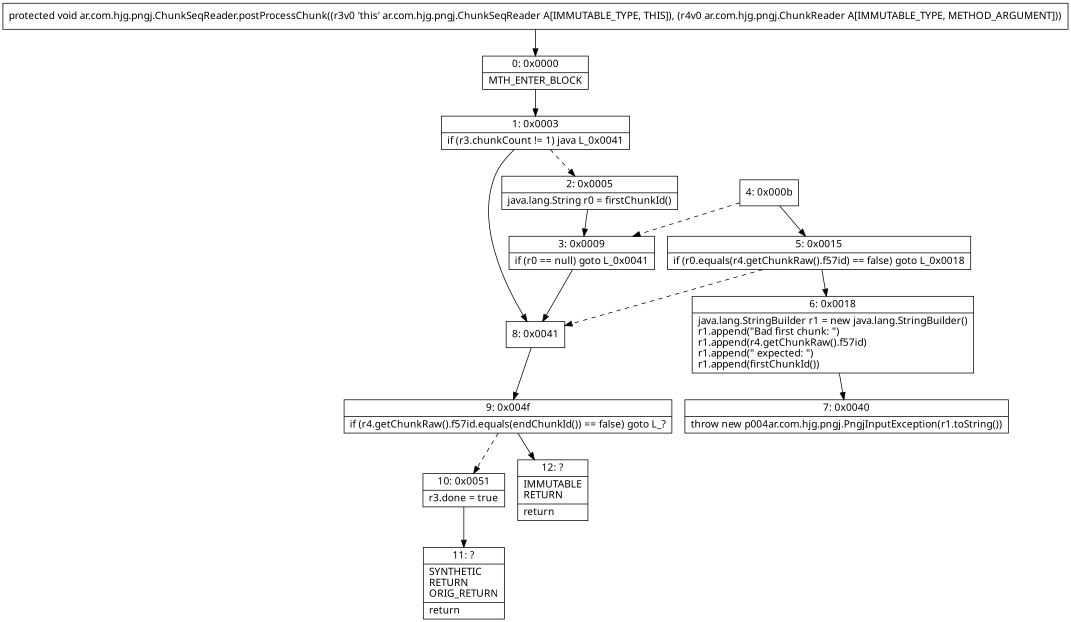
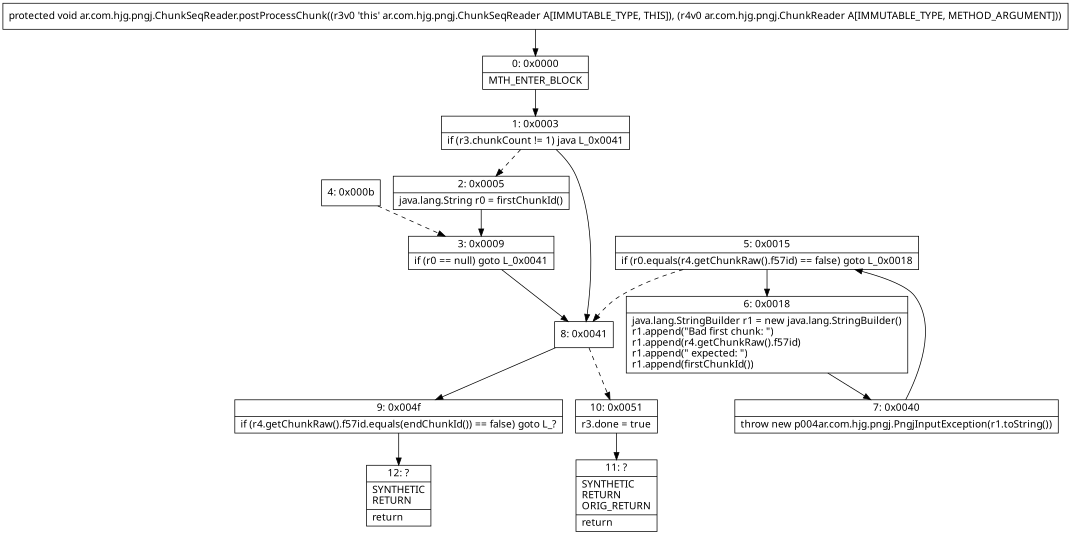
(790, 218) -> (924, 319)
(488, 450) -> (598, 370)
(553, 484) -> (399, 490)
